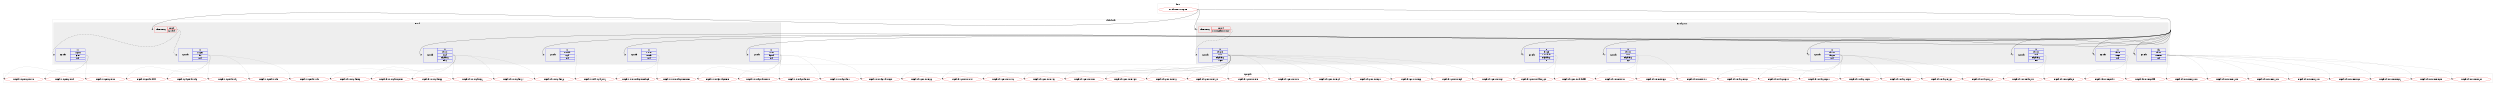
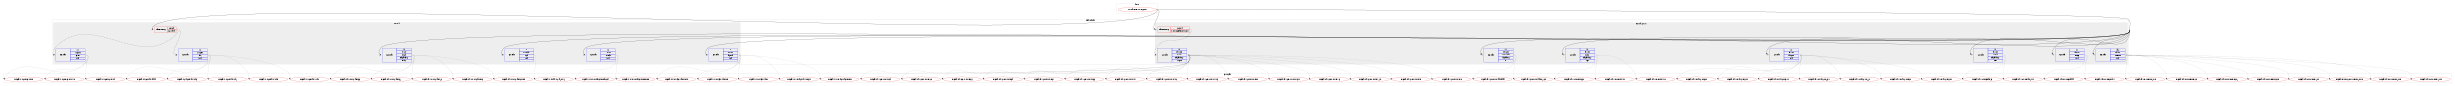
(513, 79) -> none
(2186, 79) -> (2349, 79)
